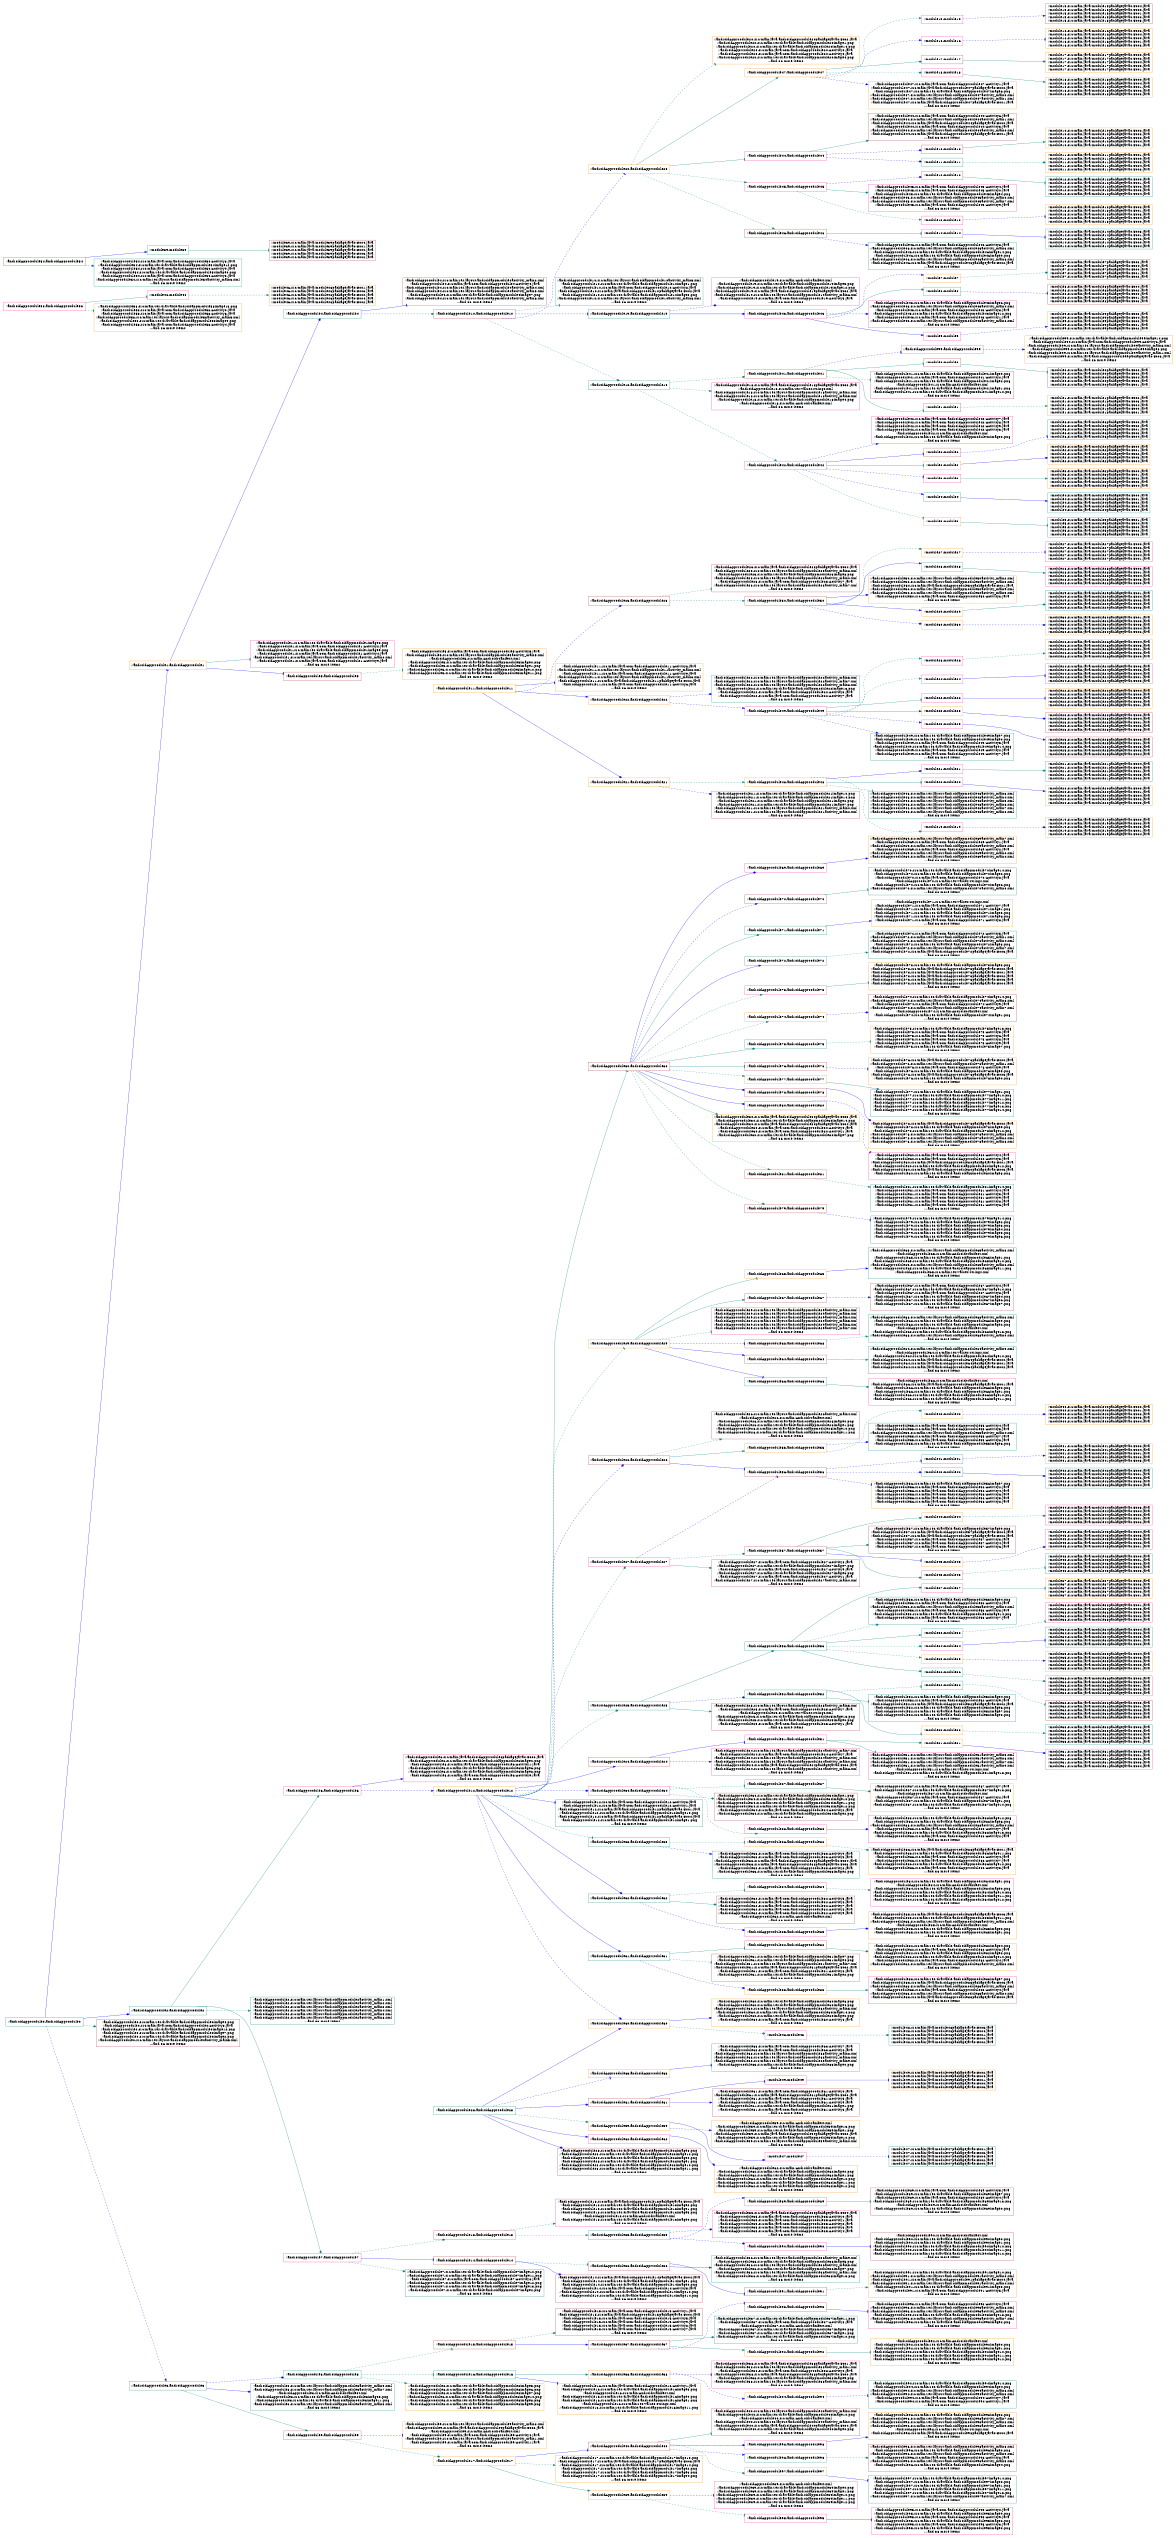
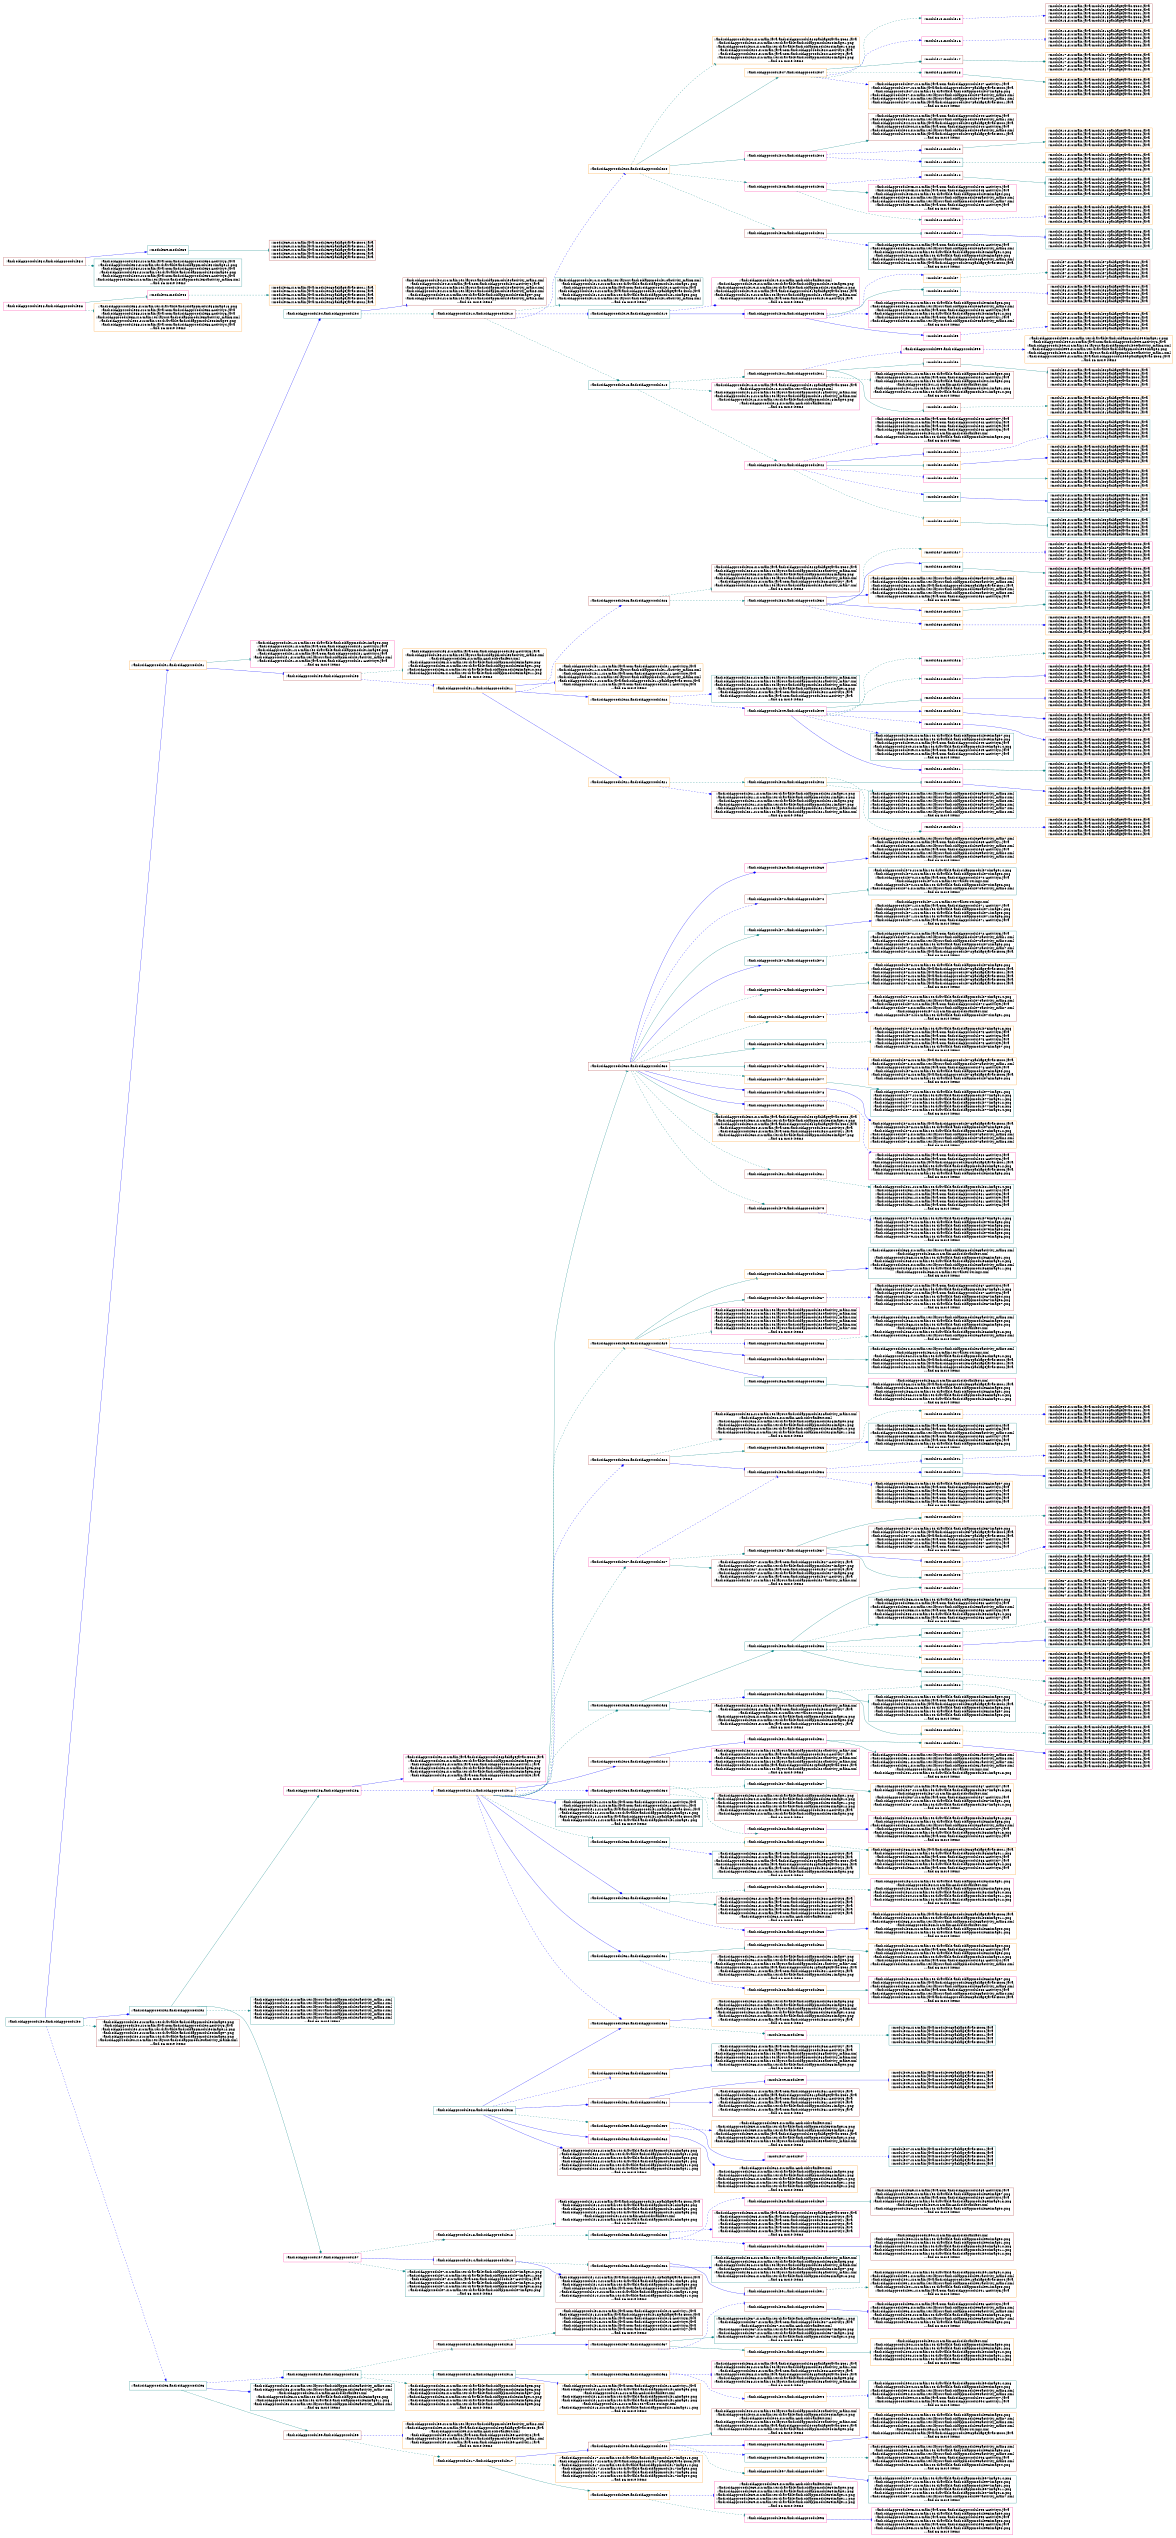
none -> (397, 682)
(873, 775) -> (850, 755)
